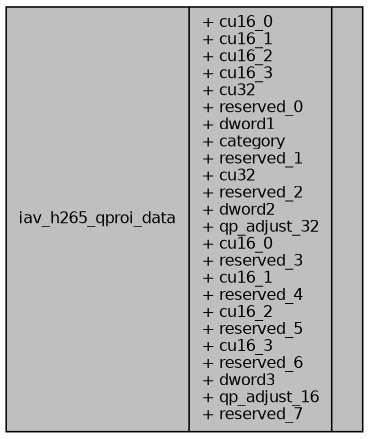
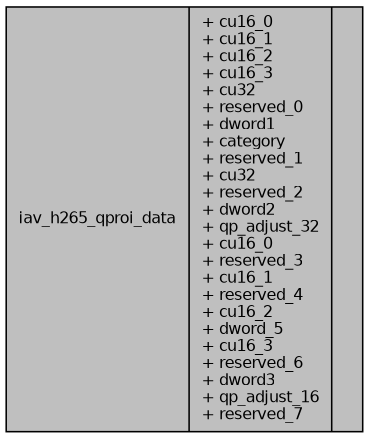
(253, 329) -> (243, 329)
